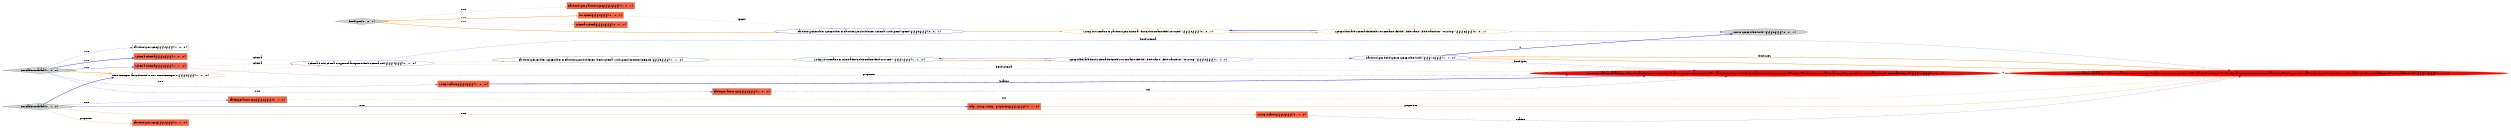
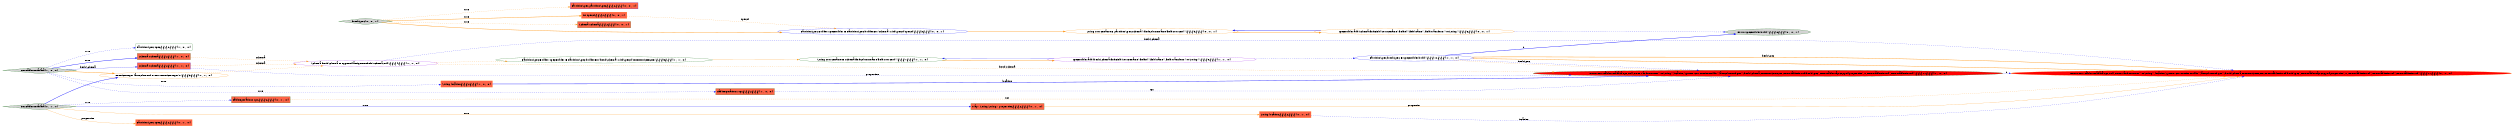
(601, 6) -> (604, 6)
(86, 67) -> (88, 67)
